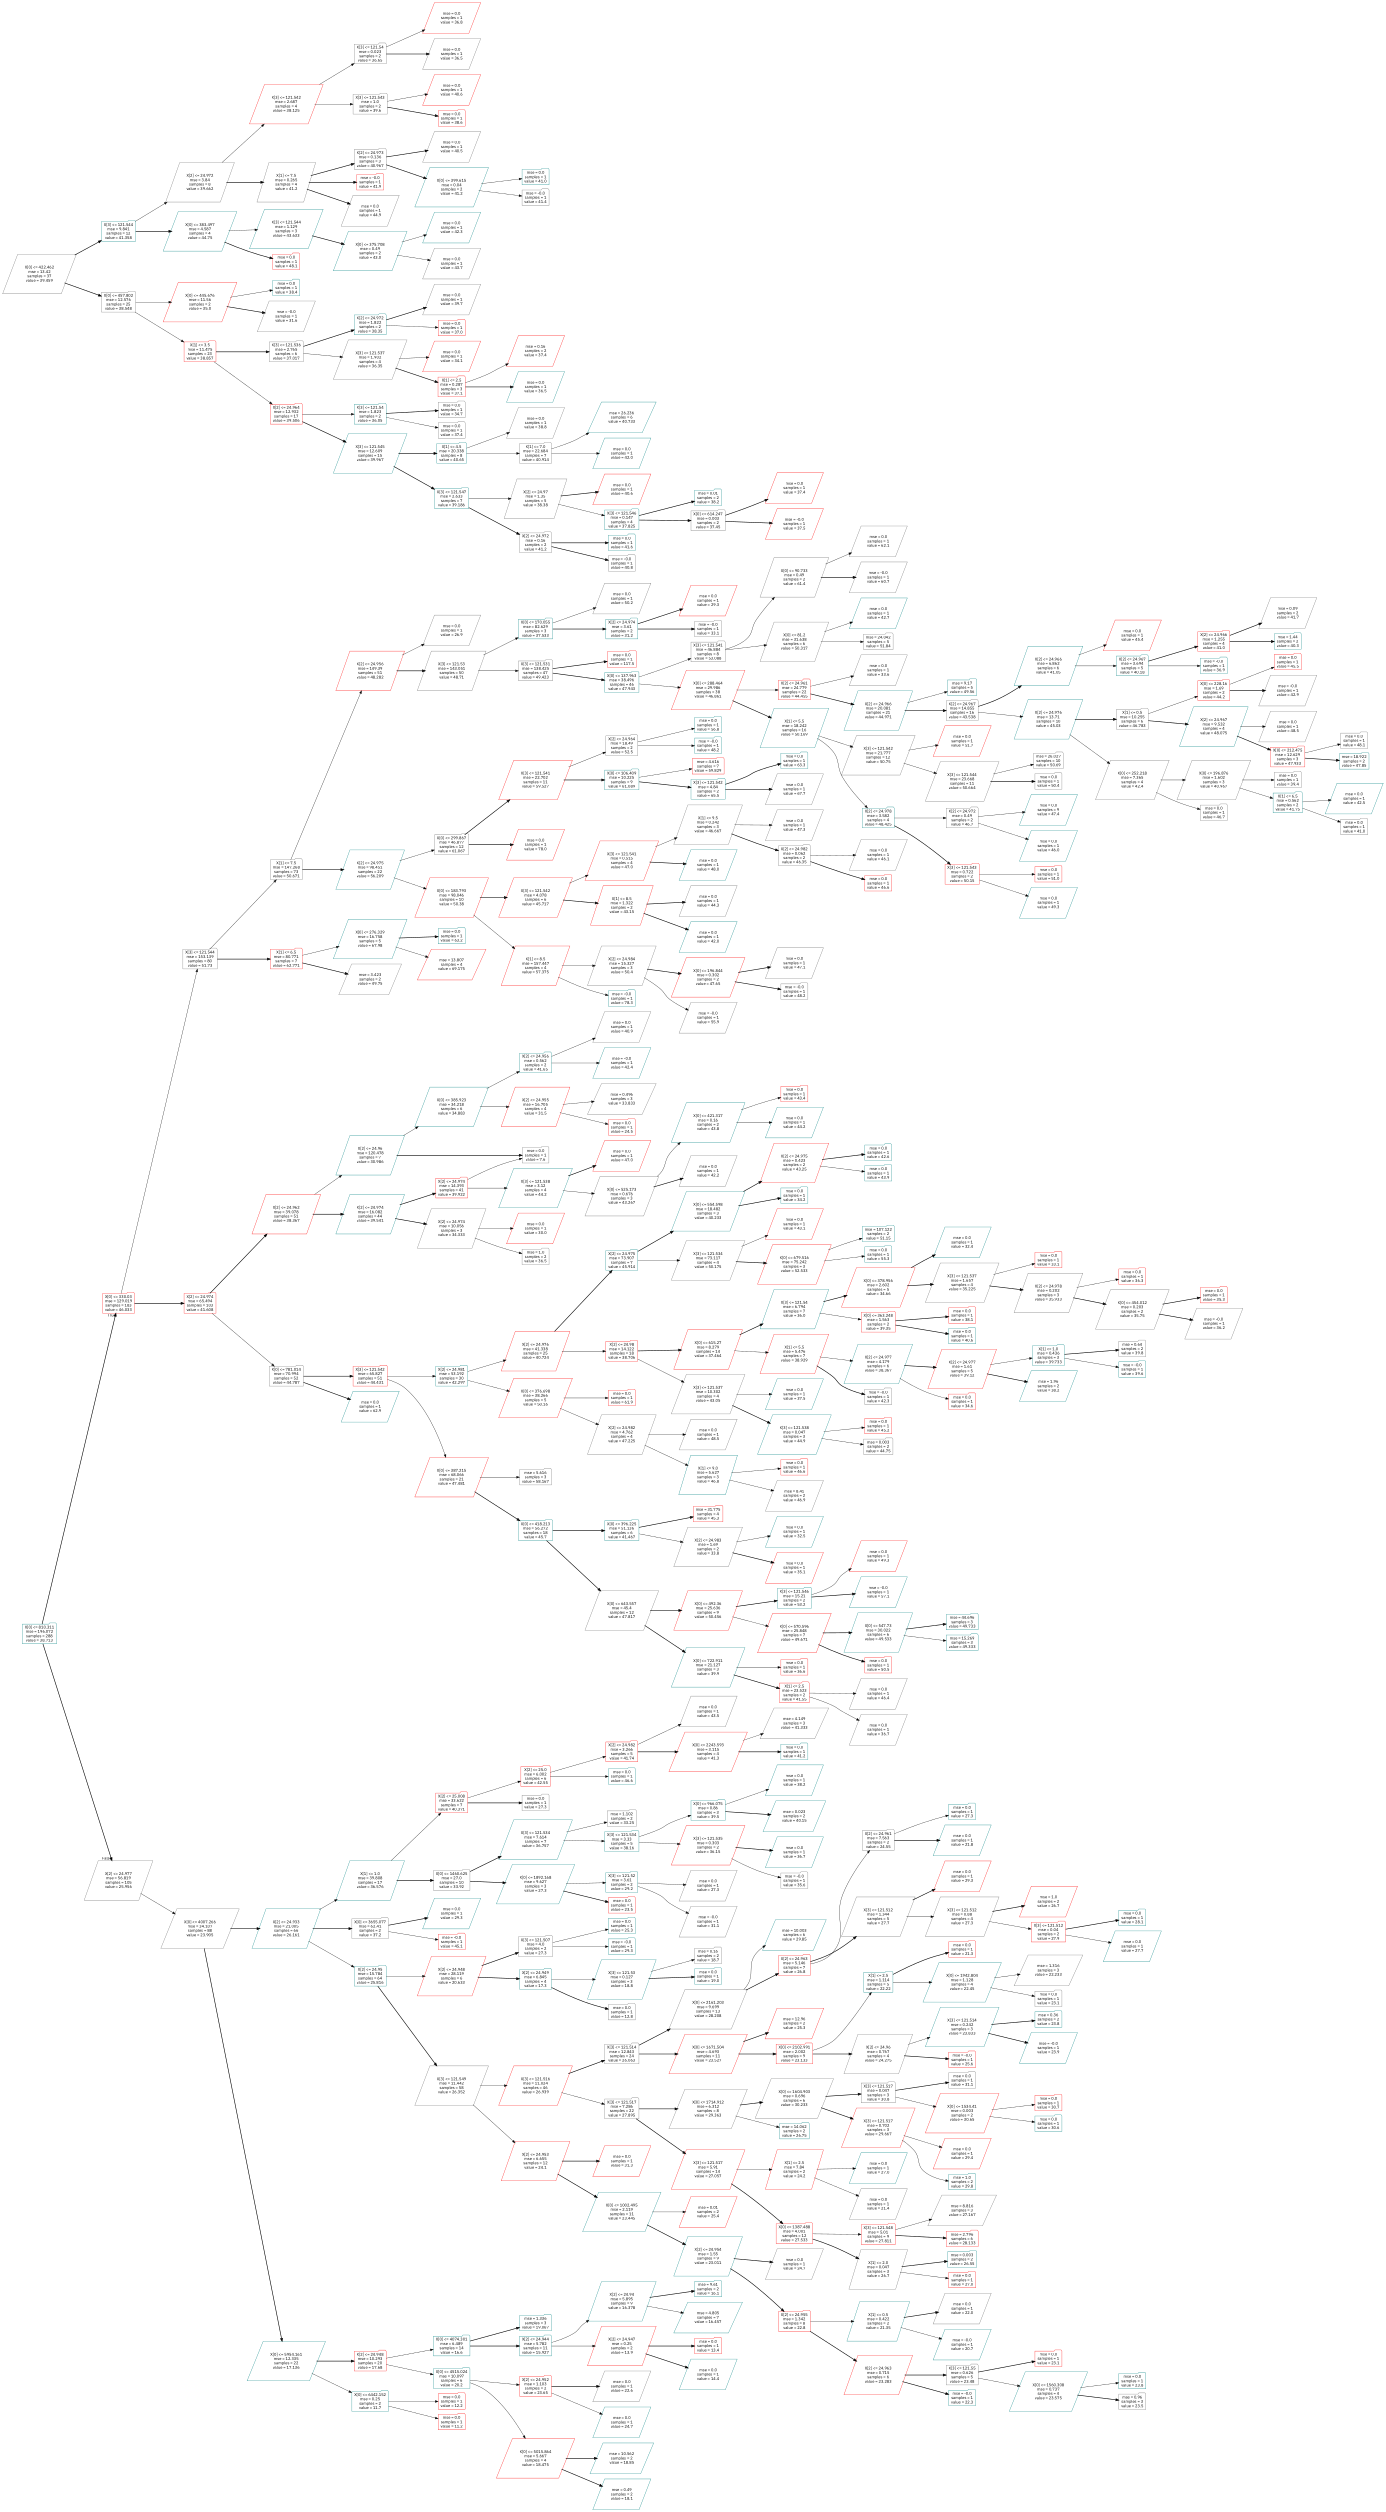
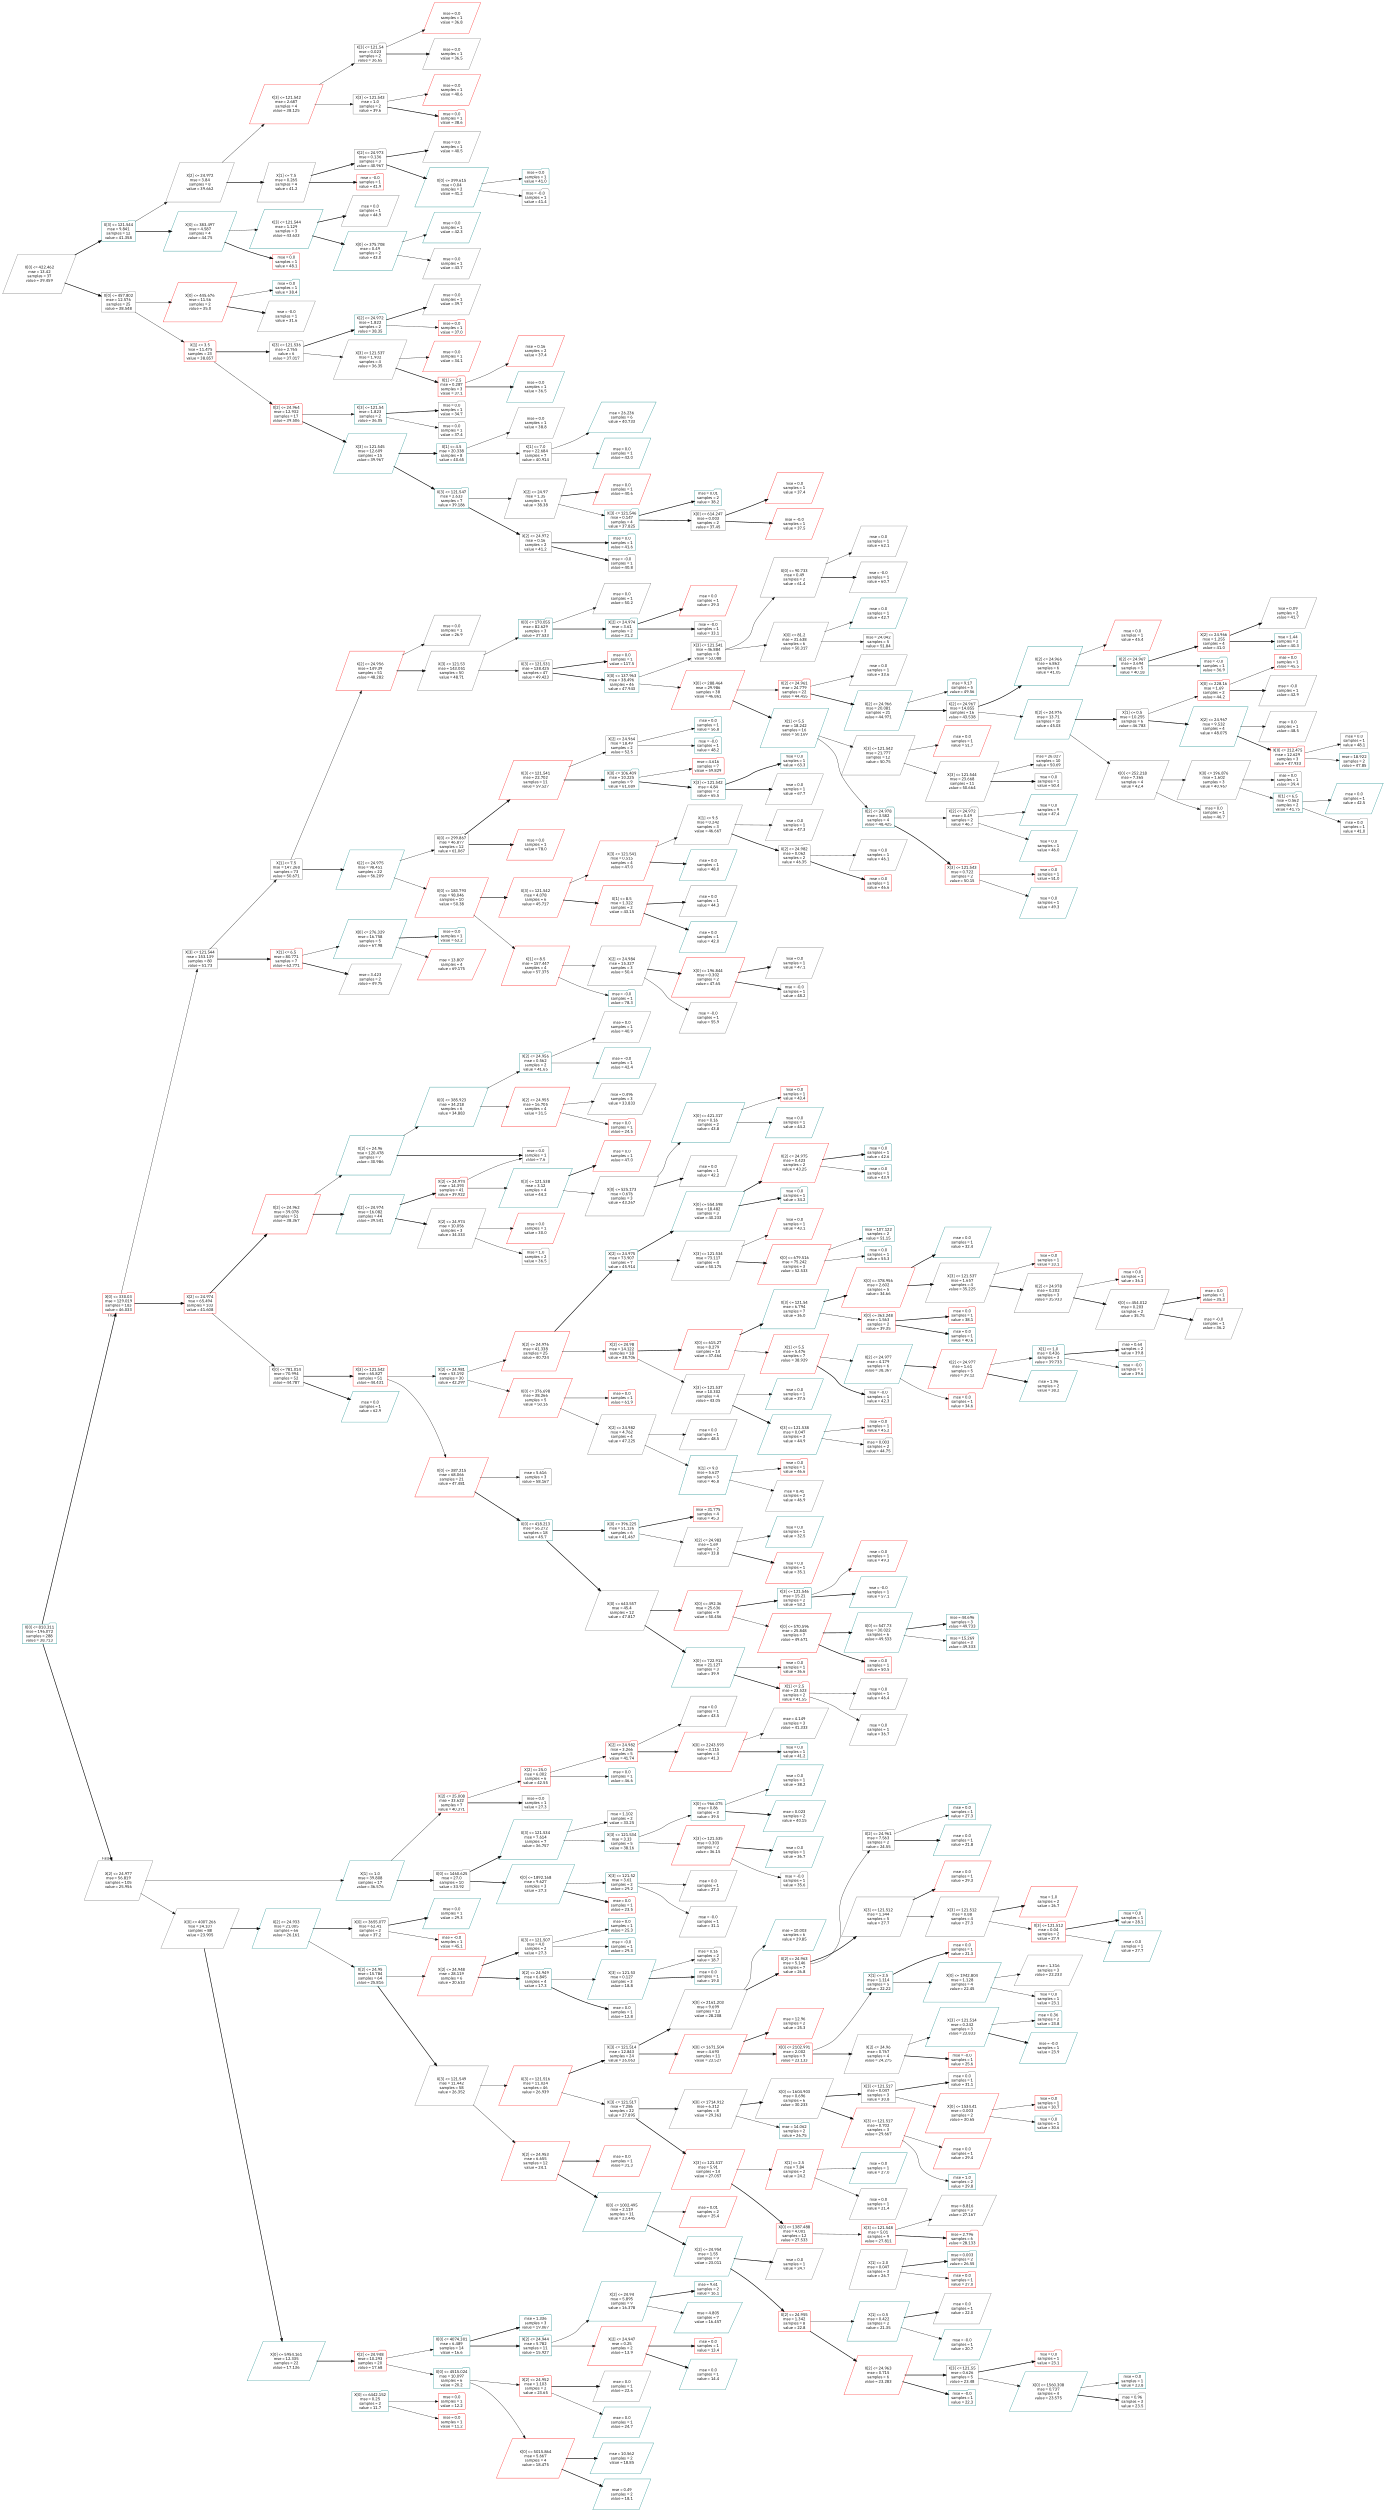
(327, 196) -> (330, 219)
(286, 352) -> (286, 352)
(1321, 759) -> (1321, 759)
(327, 1905) -> (243, 1880)
(1012, 2023) -> (1012, 2023)
(835, 2247) -> none
(330, 2382) -> none
